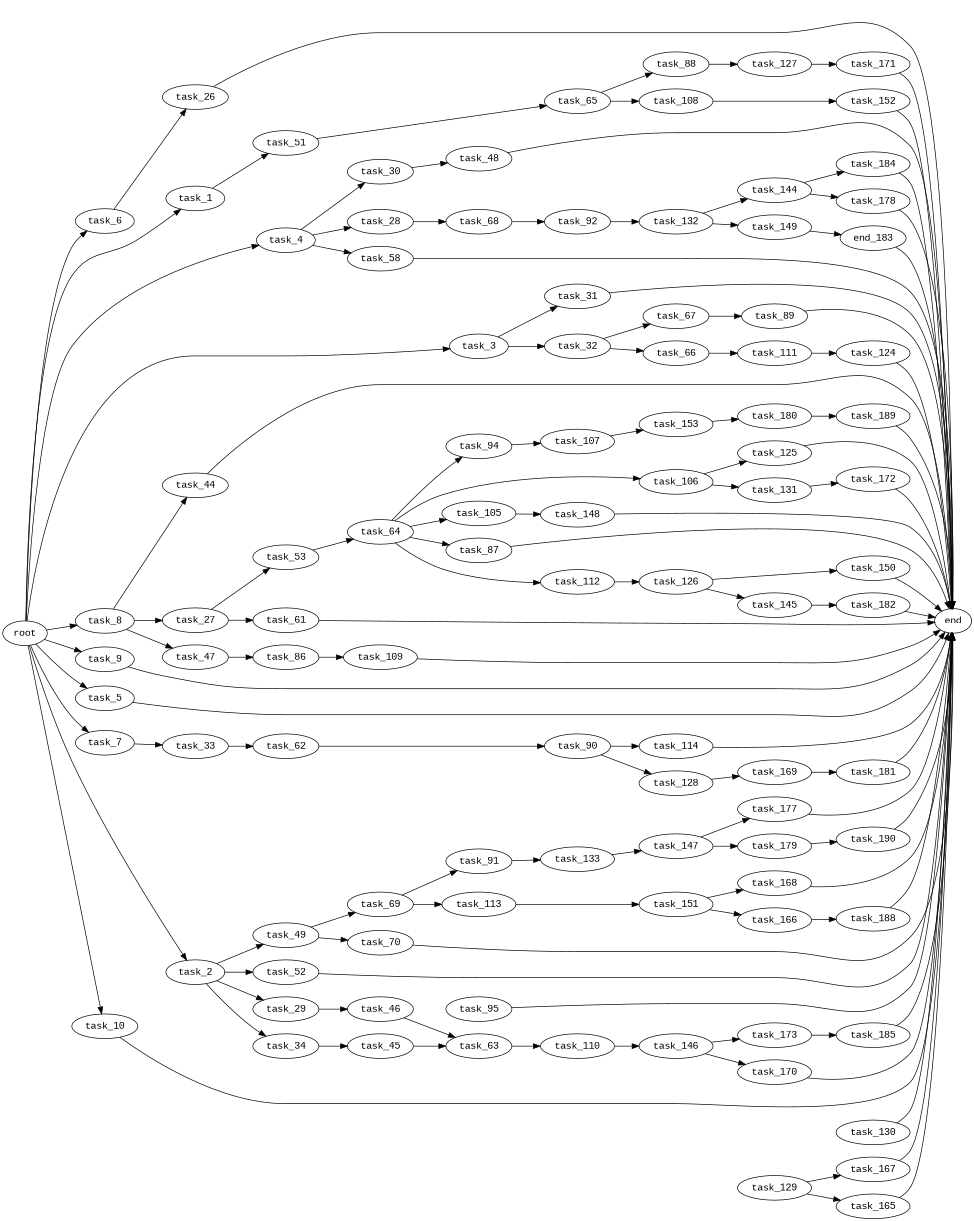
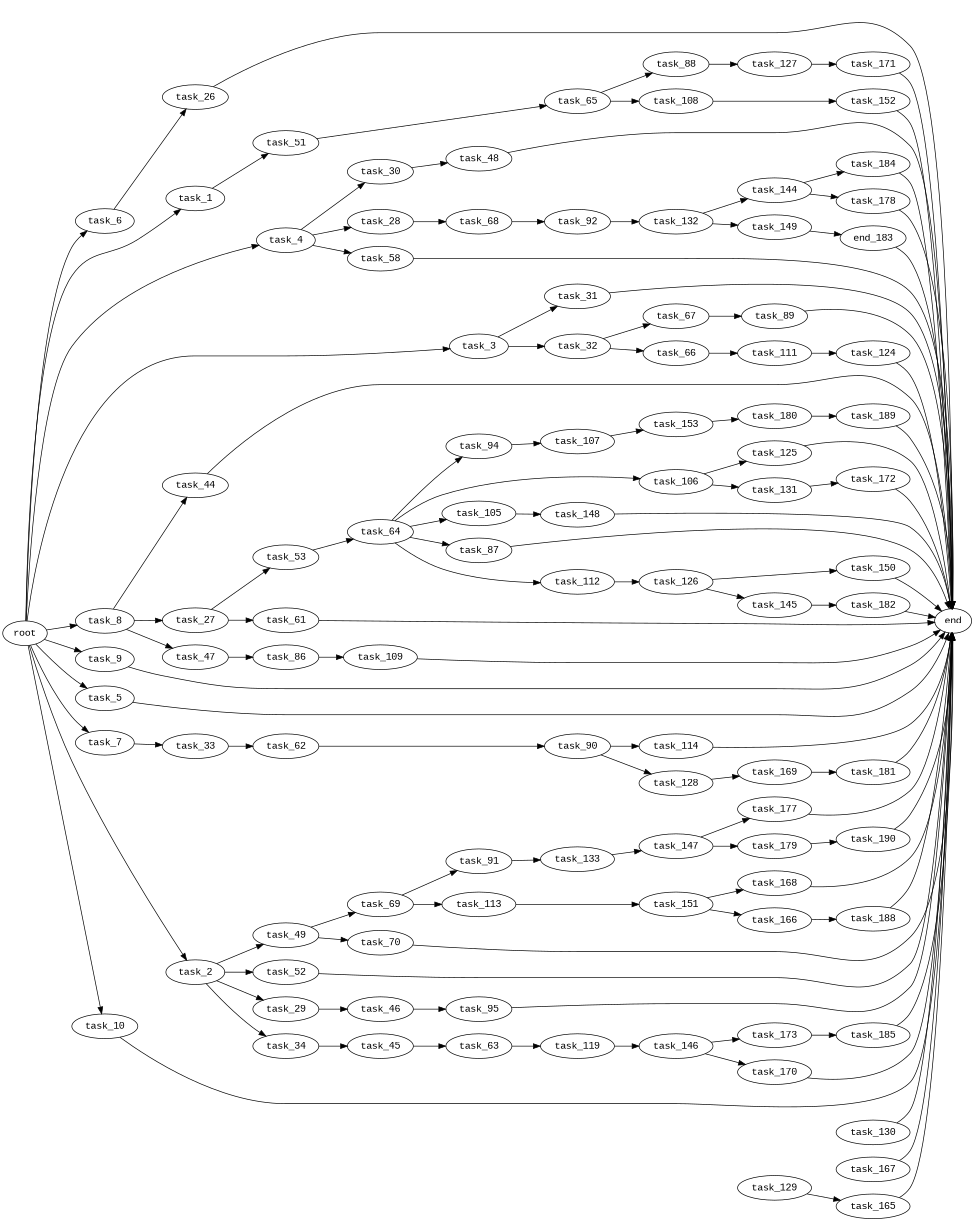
(426, 1026) -> (426, 1009)
(577, 1046) -> (577, 1046)
(820, 1179) -> none
